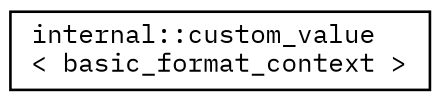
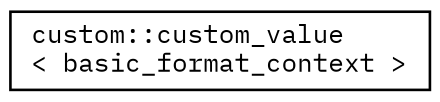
(220, 51) -> (220, 51)
